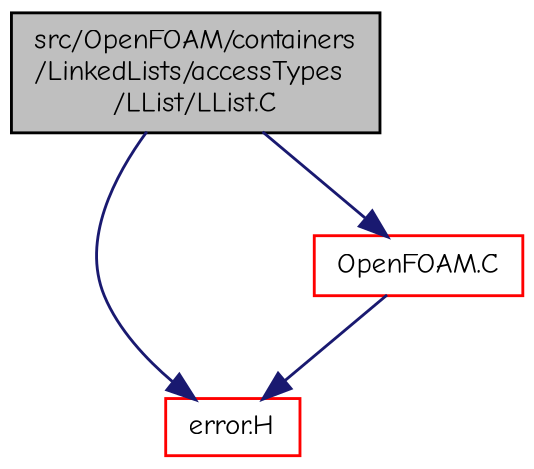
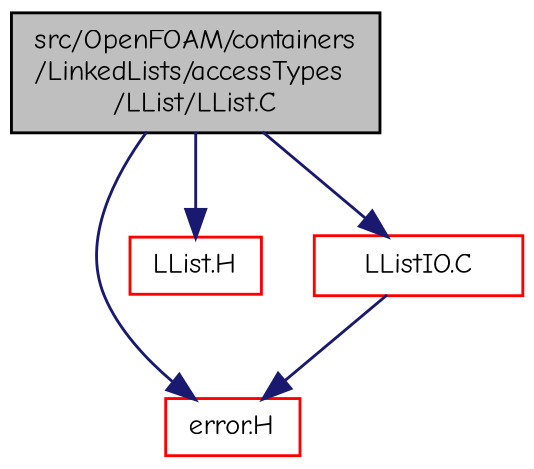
none -> (196, 266)
(419, 266) -> (419, 266)
